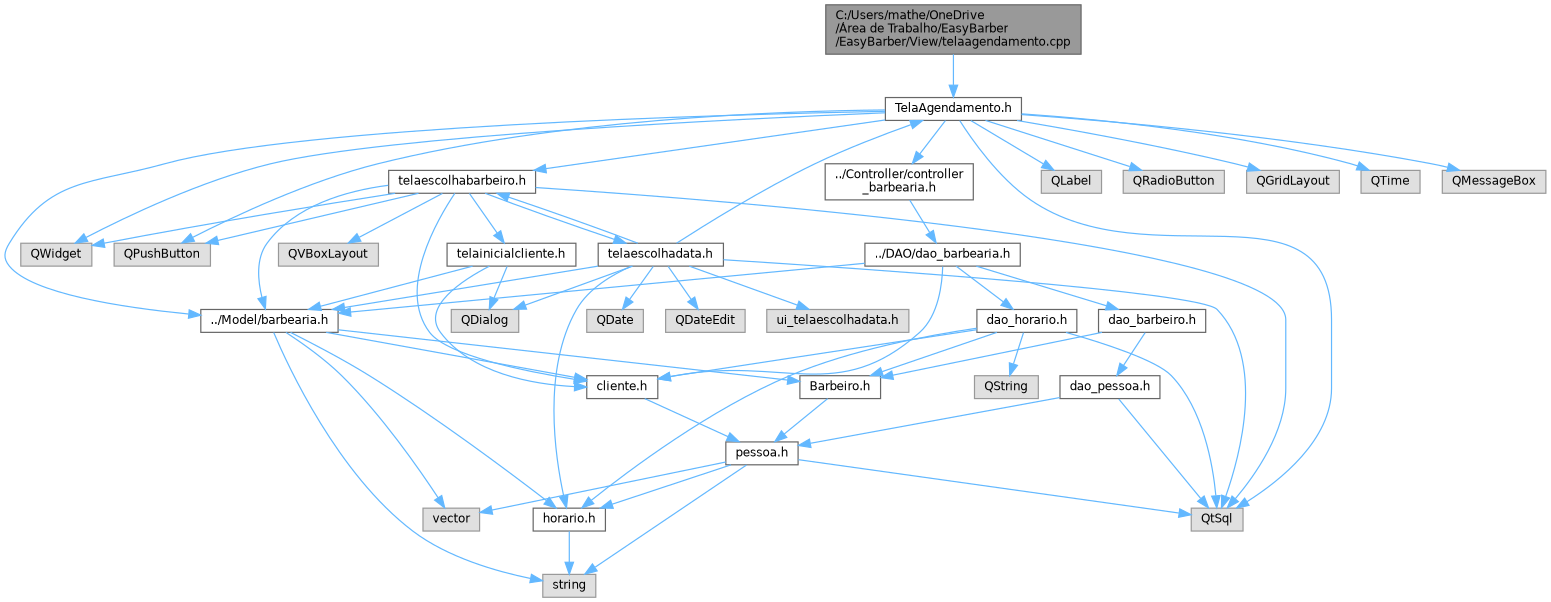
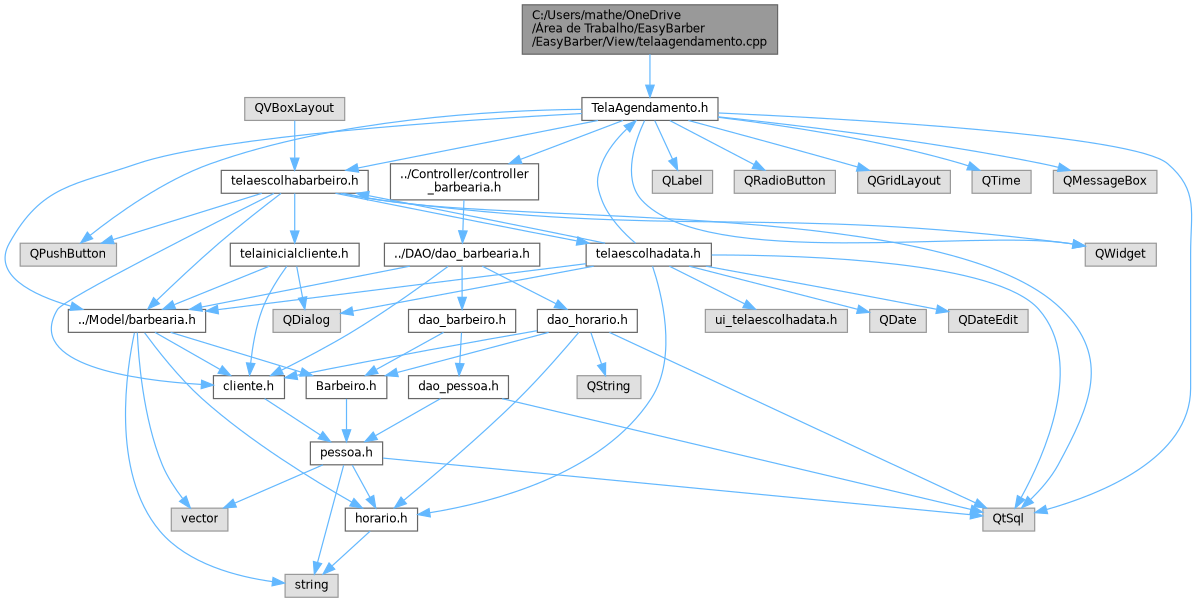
(401, 215) -> (295, 148)
